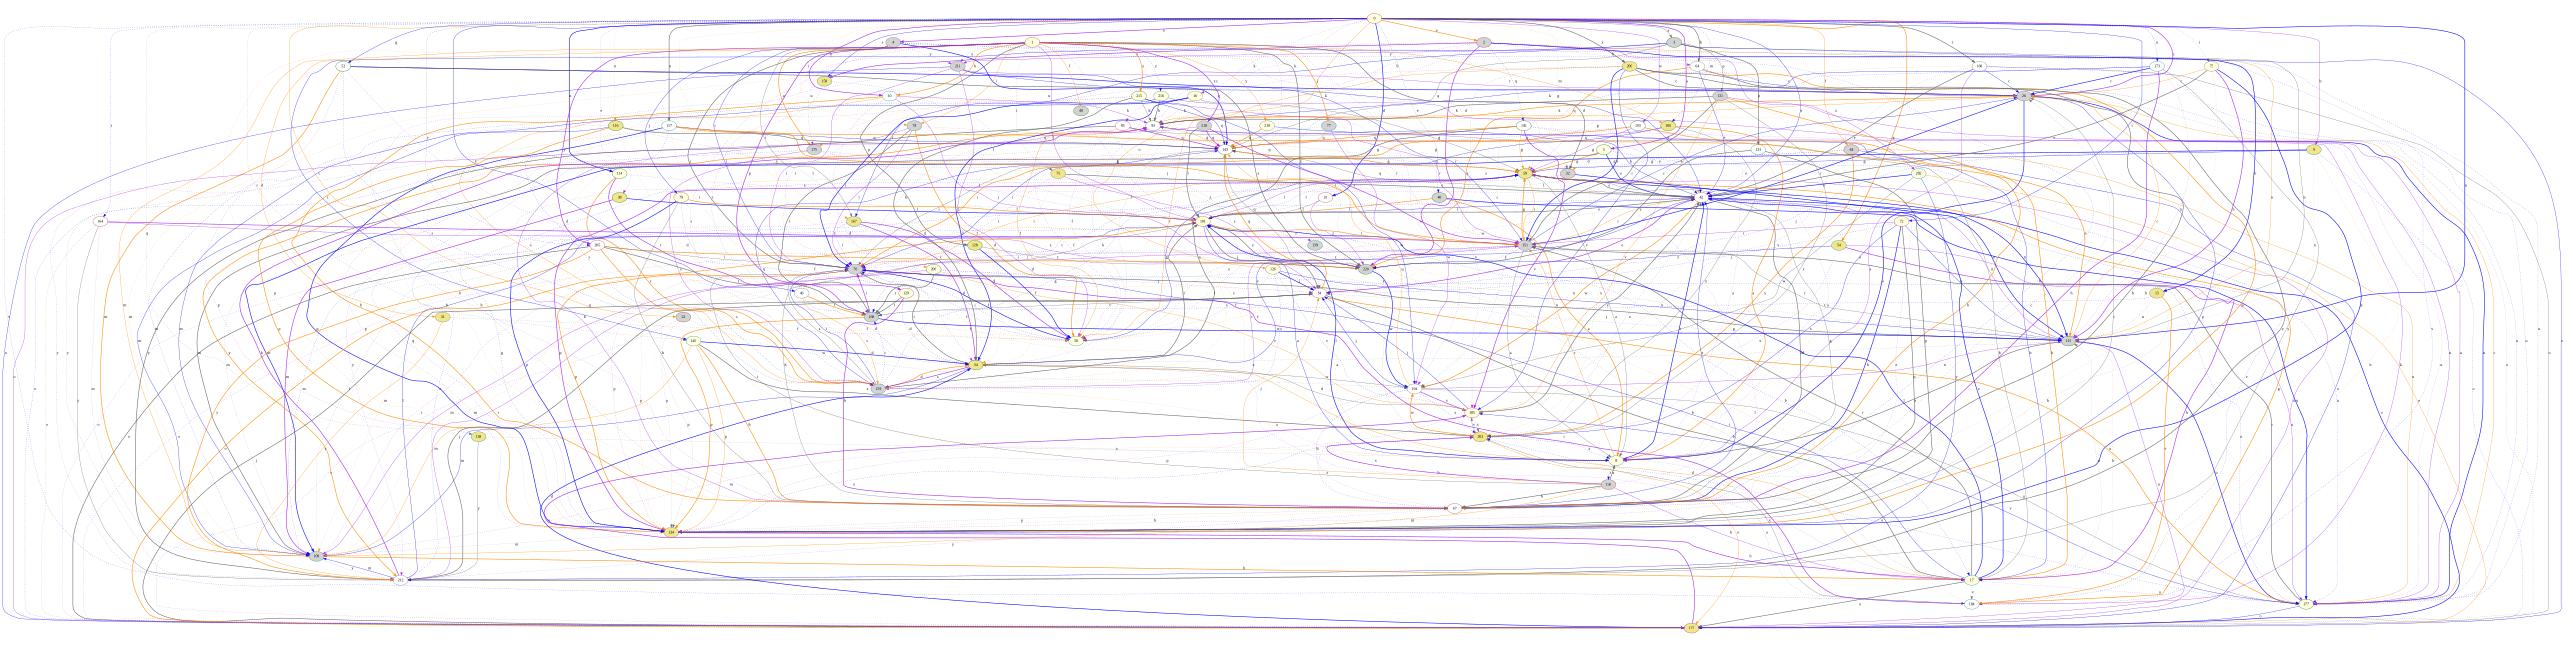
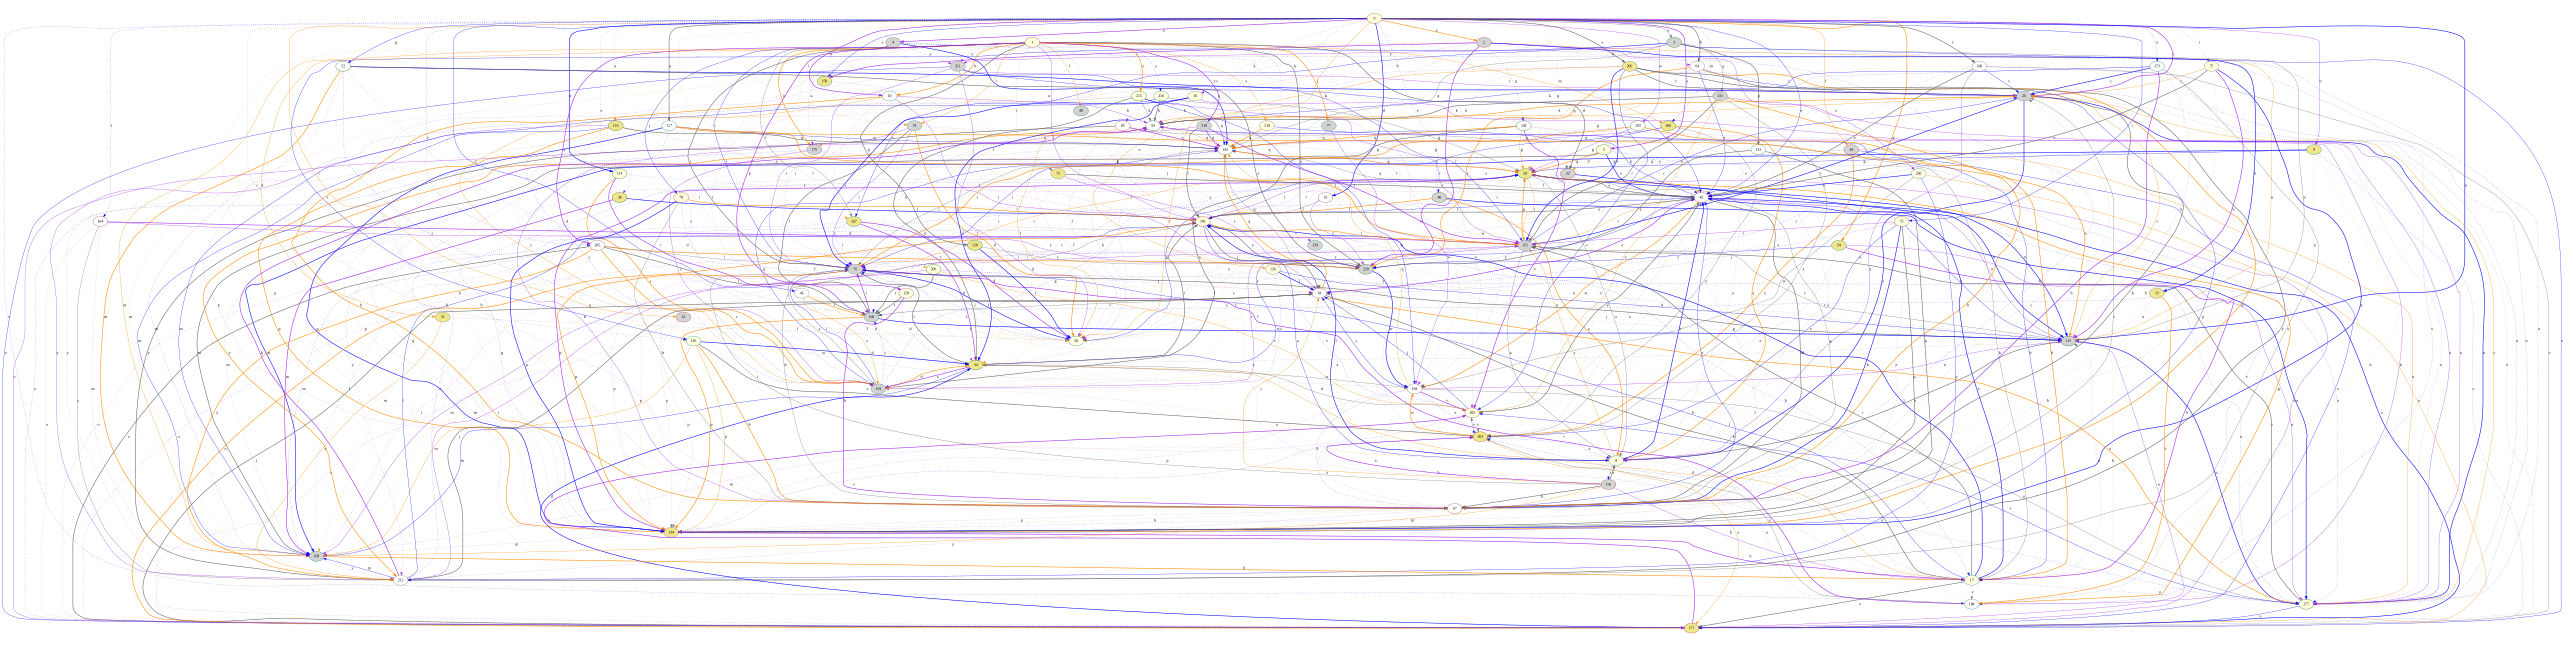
(59, 225) -> (59, 225)
(479, 437) -> none
